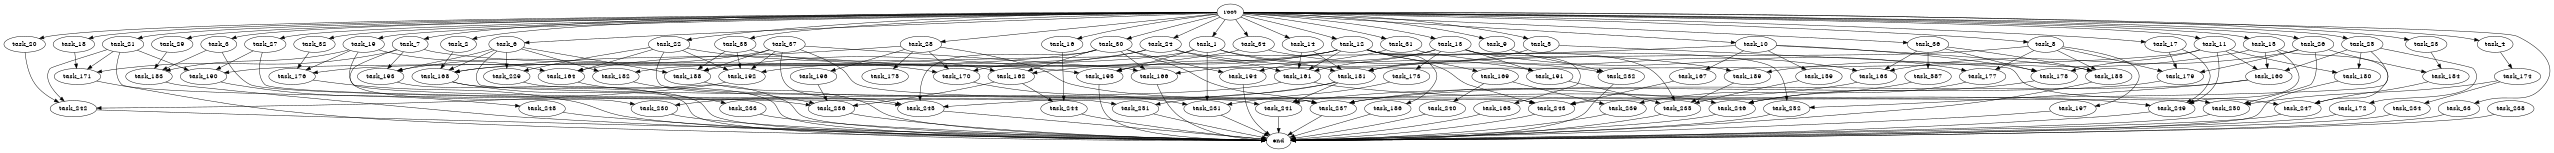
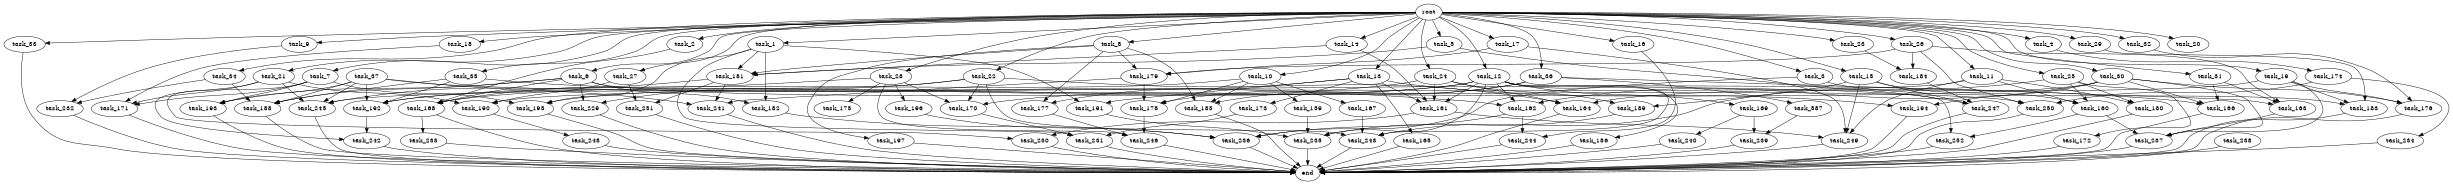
(2138, 60) -> (1144, 90)
(33, 81) -> none
